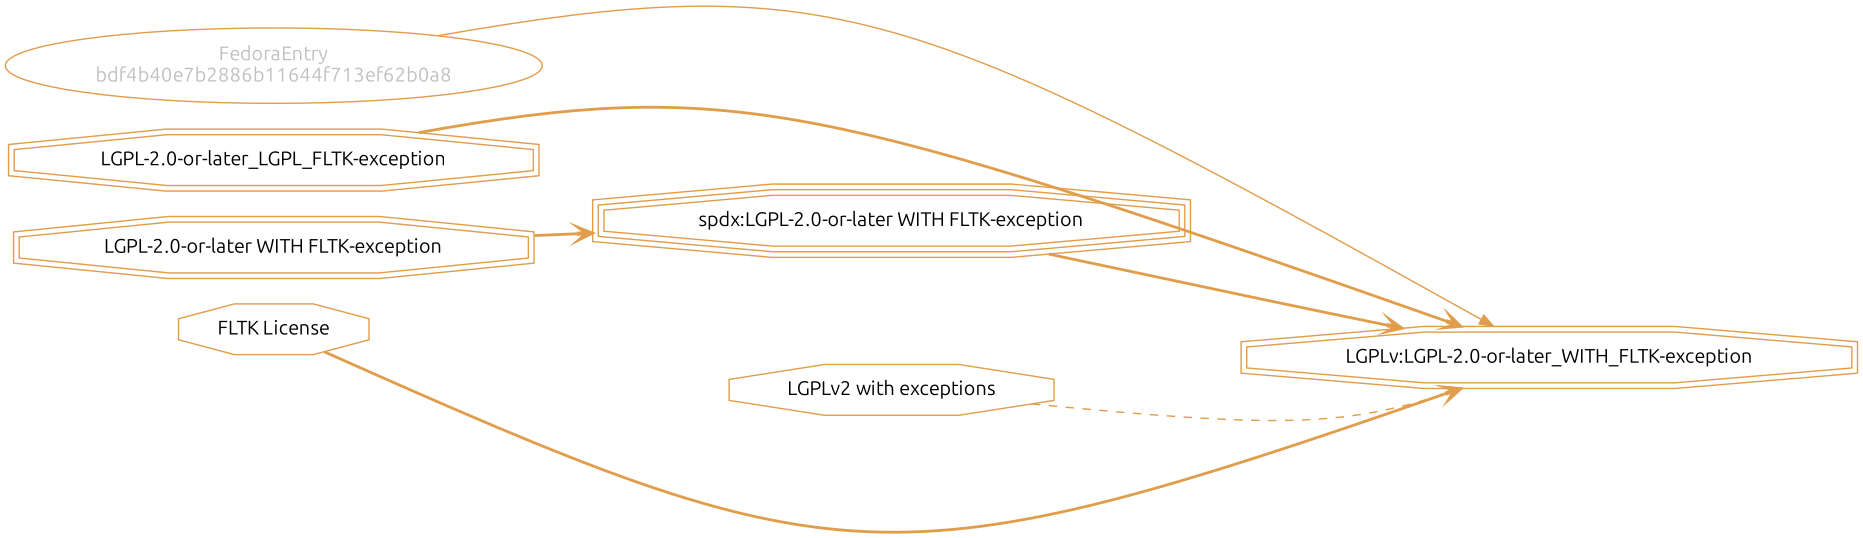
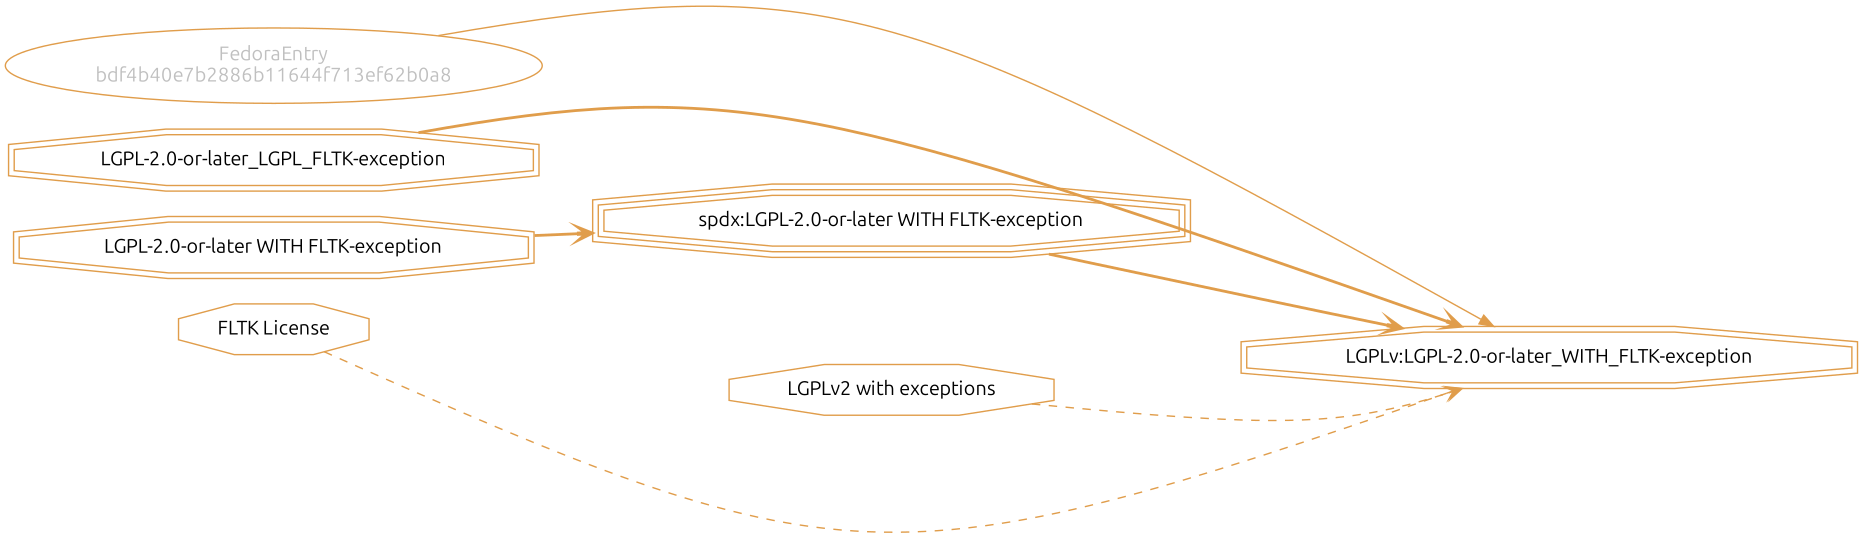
(879, 531) -> (879, 531)
